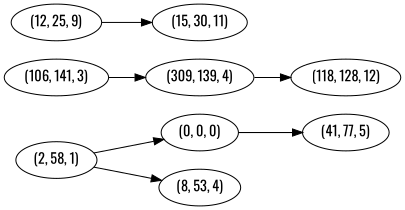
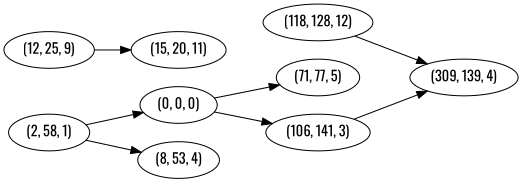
(200, 22) -> (179, 50)
(267, 77) -> (386, 48)
none -> (238, 117)
(346, 133) -> (318, 77)
